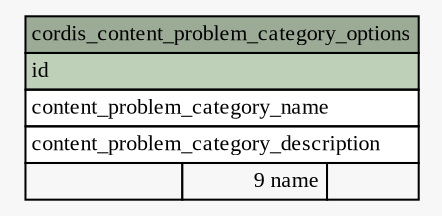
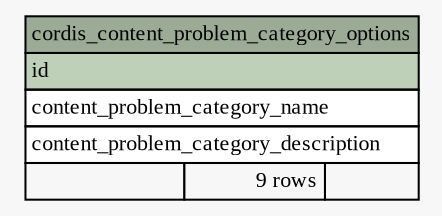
(287, 180) -> (287, 180)
